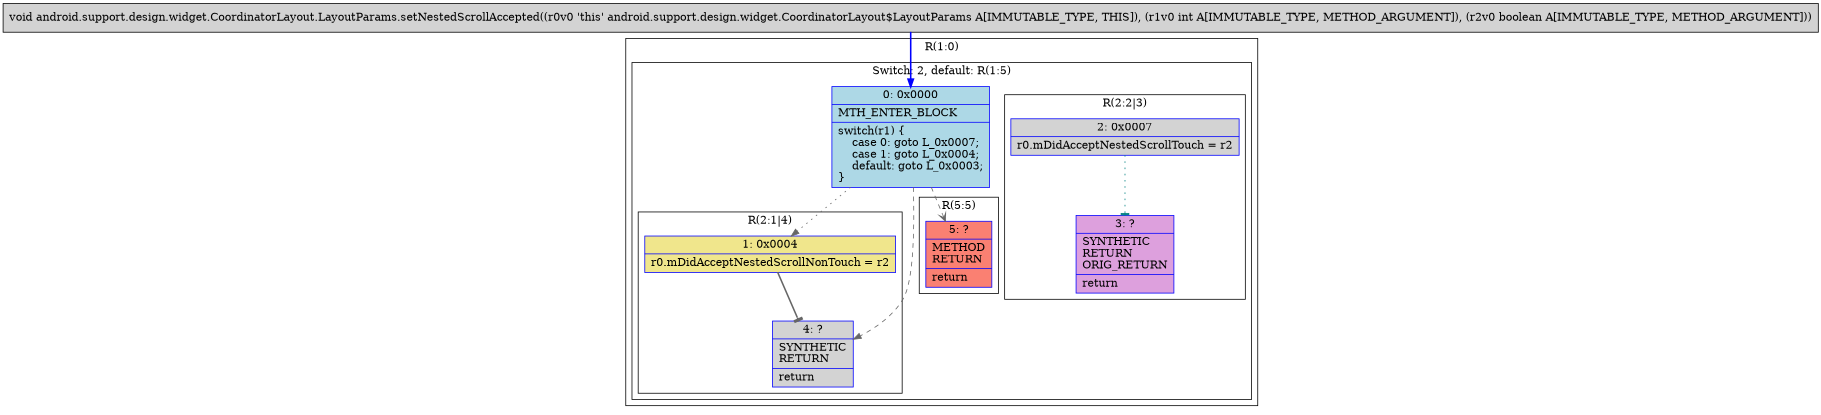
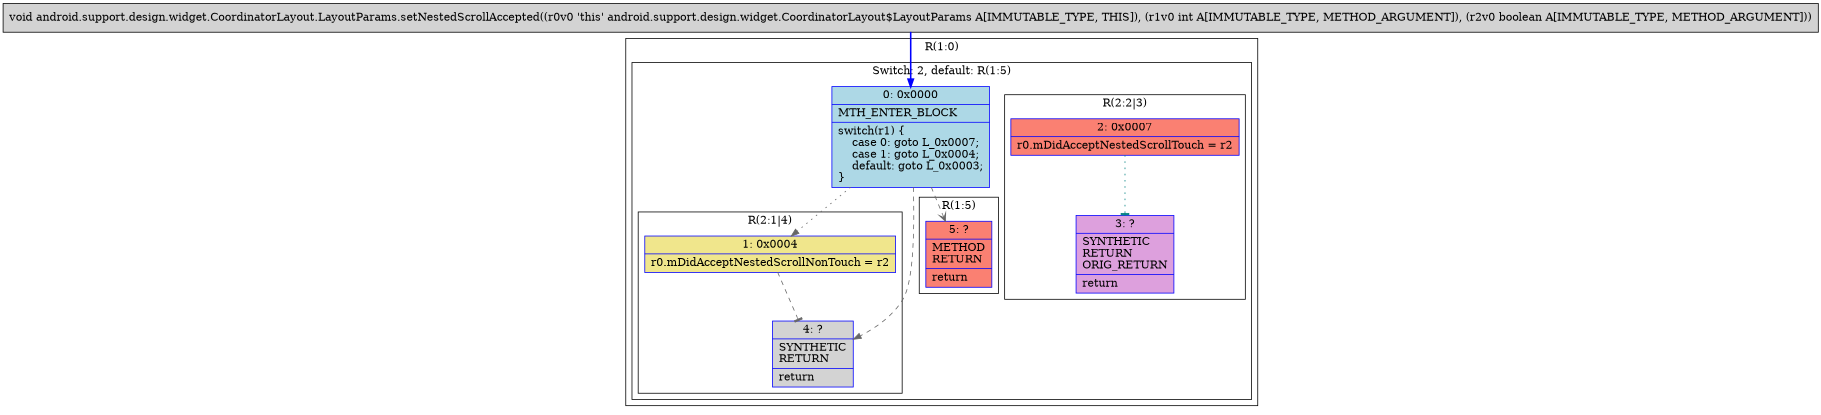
(1125, 137) -> (1125, 137)
(959, 206) -> (959, 206)
(787, 295) -> (787, 295)
